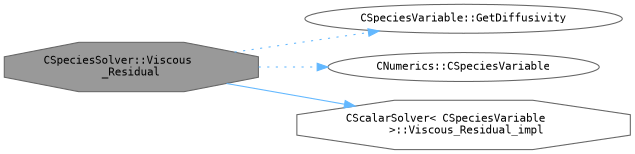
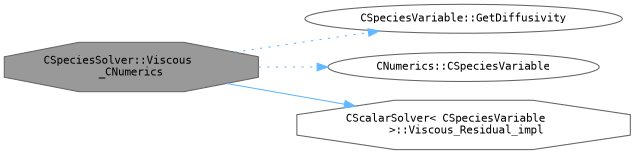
(131, 67) -> (131, 67)
